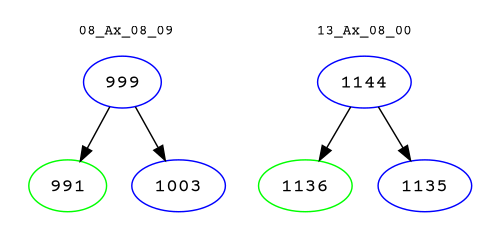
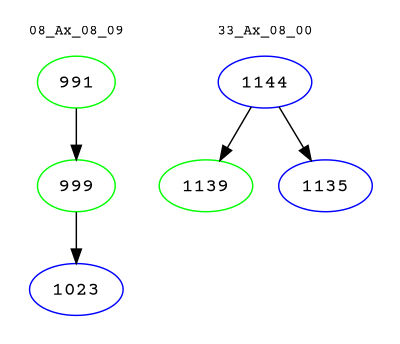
(365, 31) -> (266, 31)
(122, 82) -> (76, 186)
(99, 127) -> (76, 127)
(179, 186) -> (76, 289)
(305, 186) -> (206, 186)
